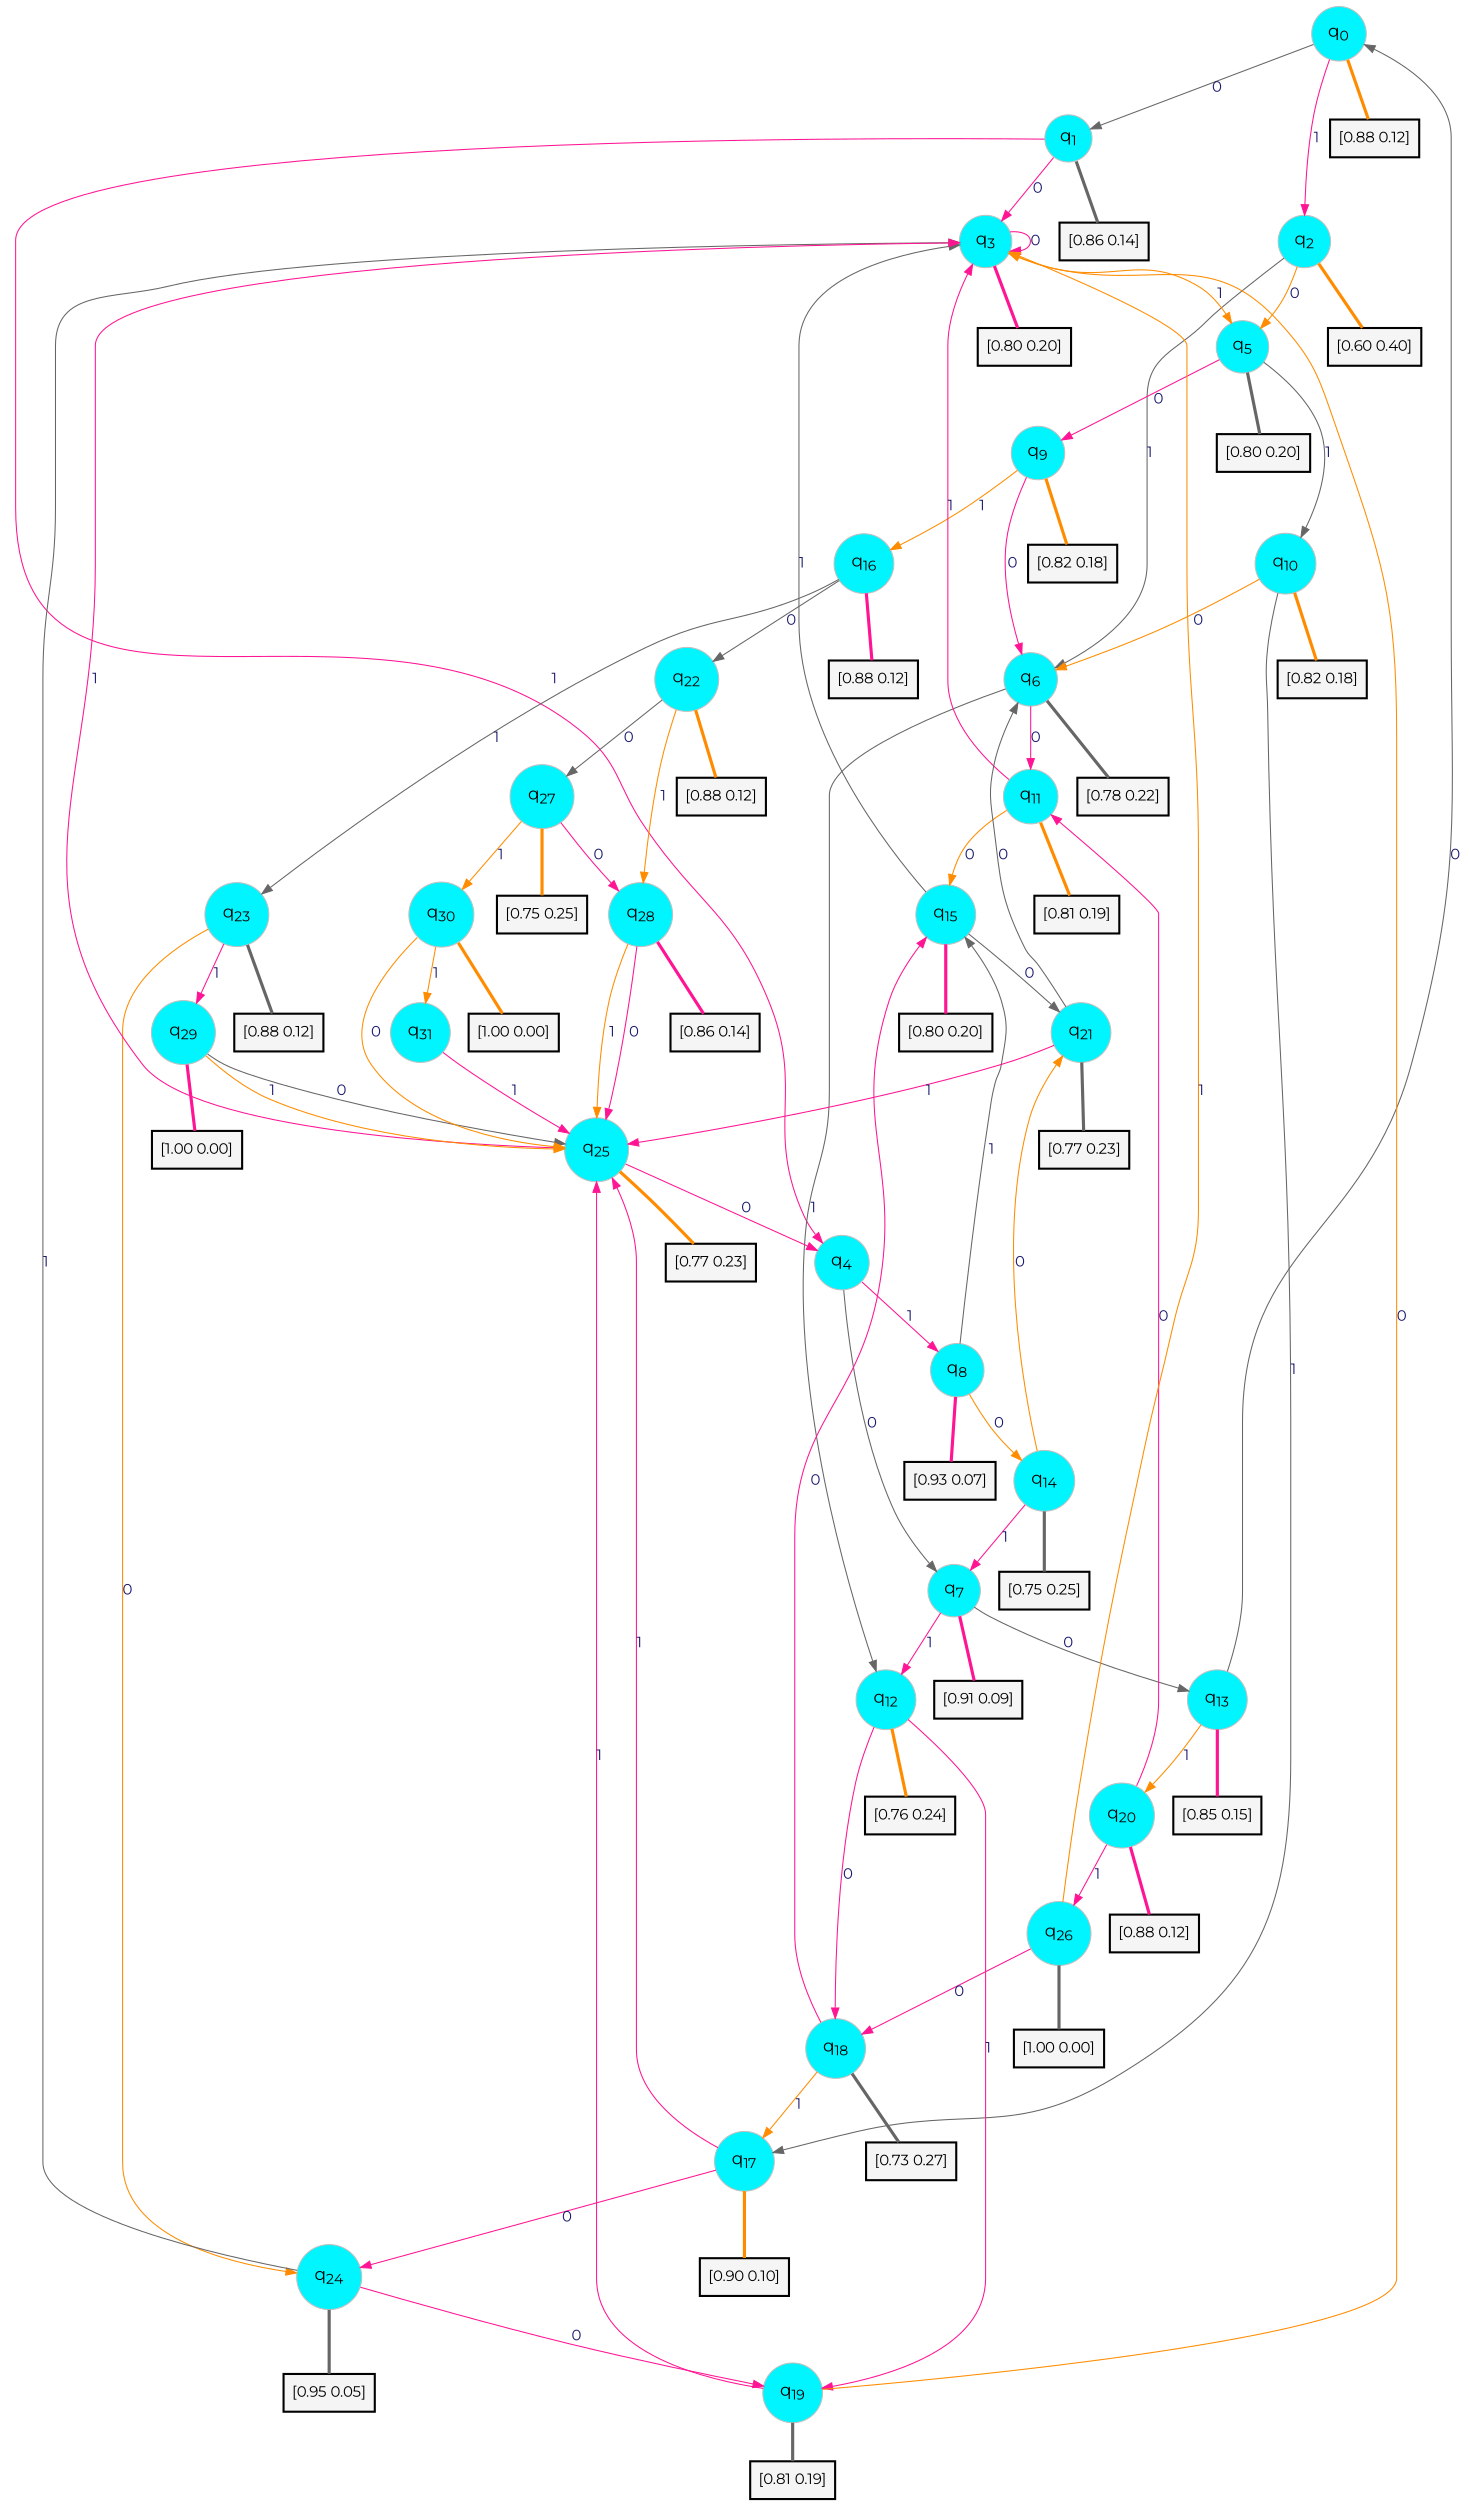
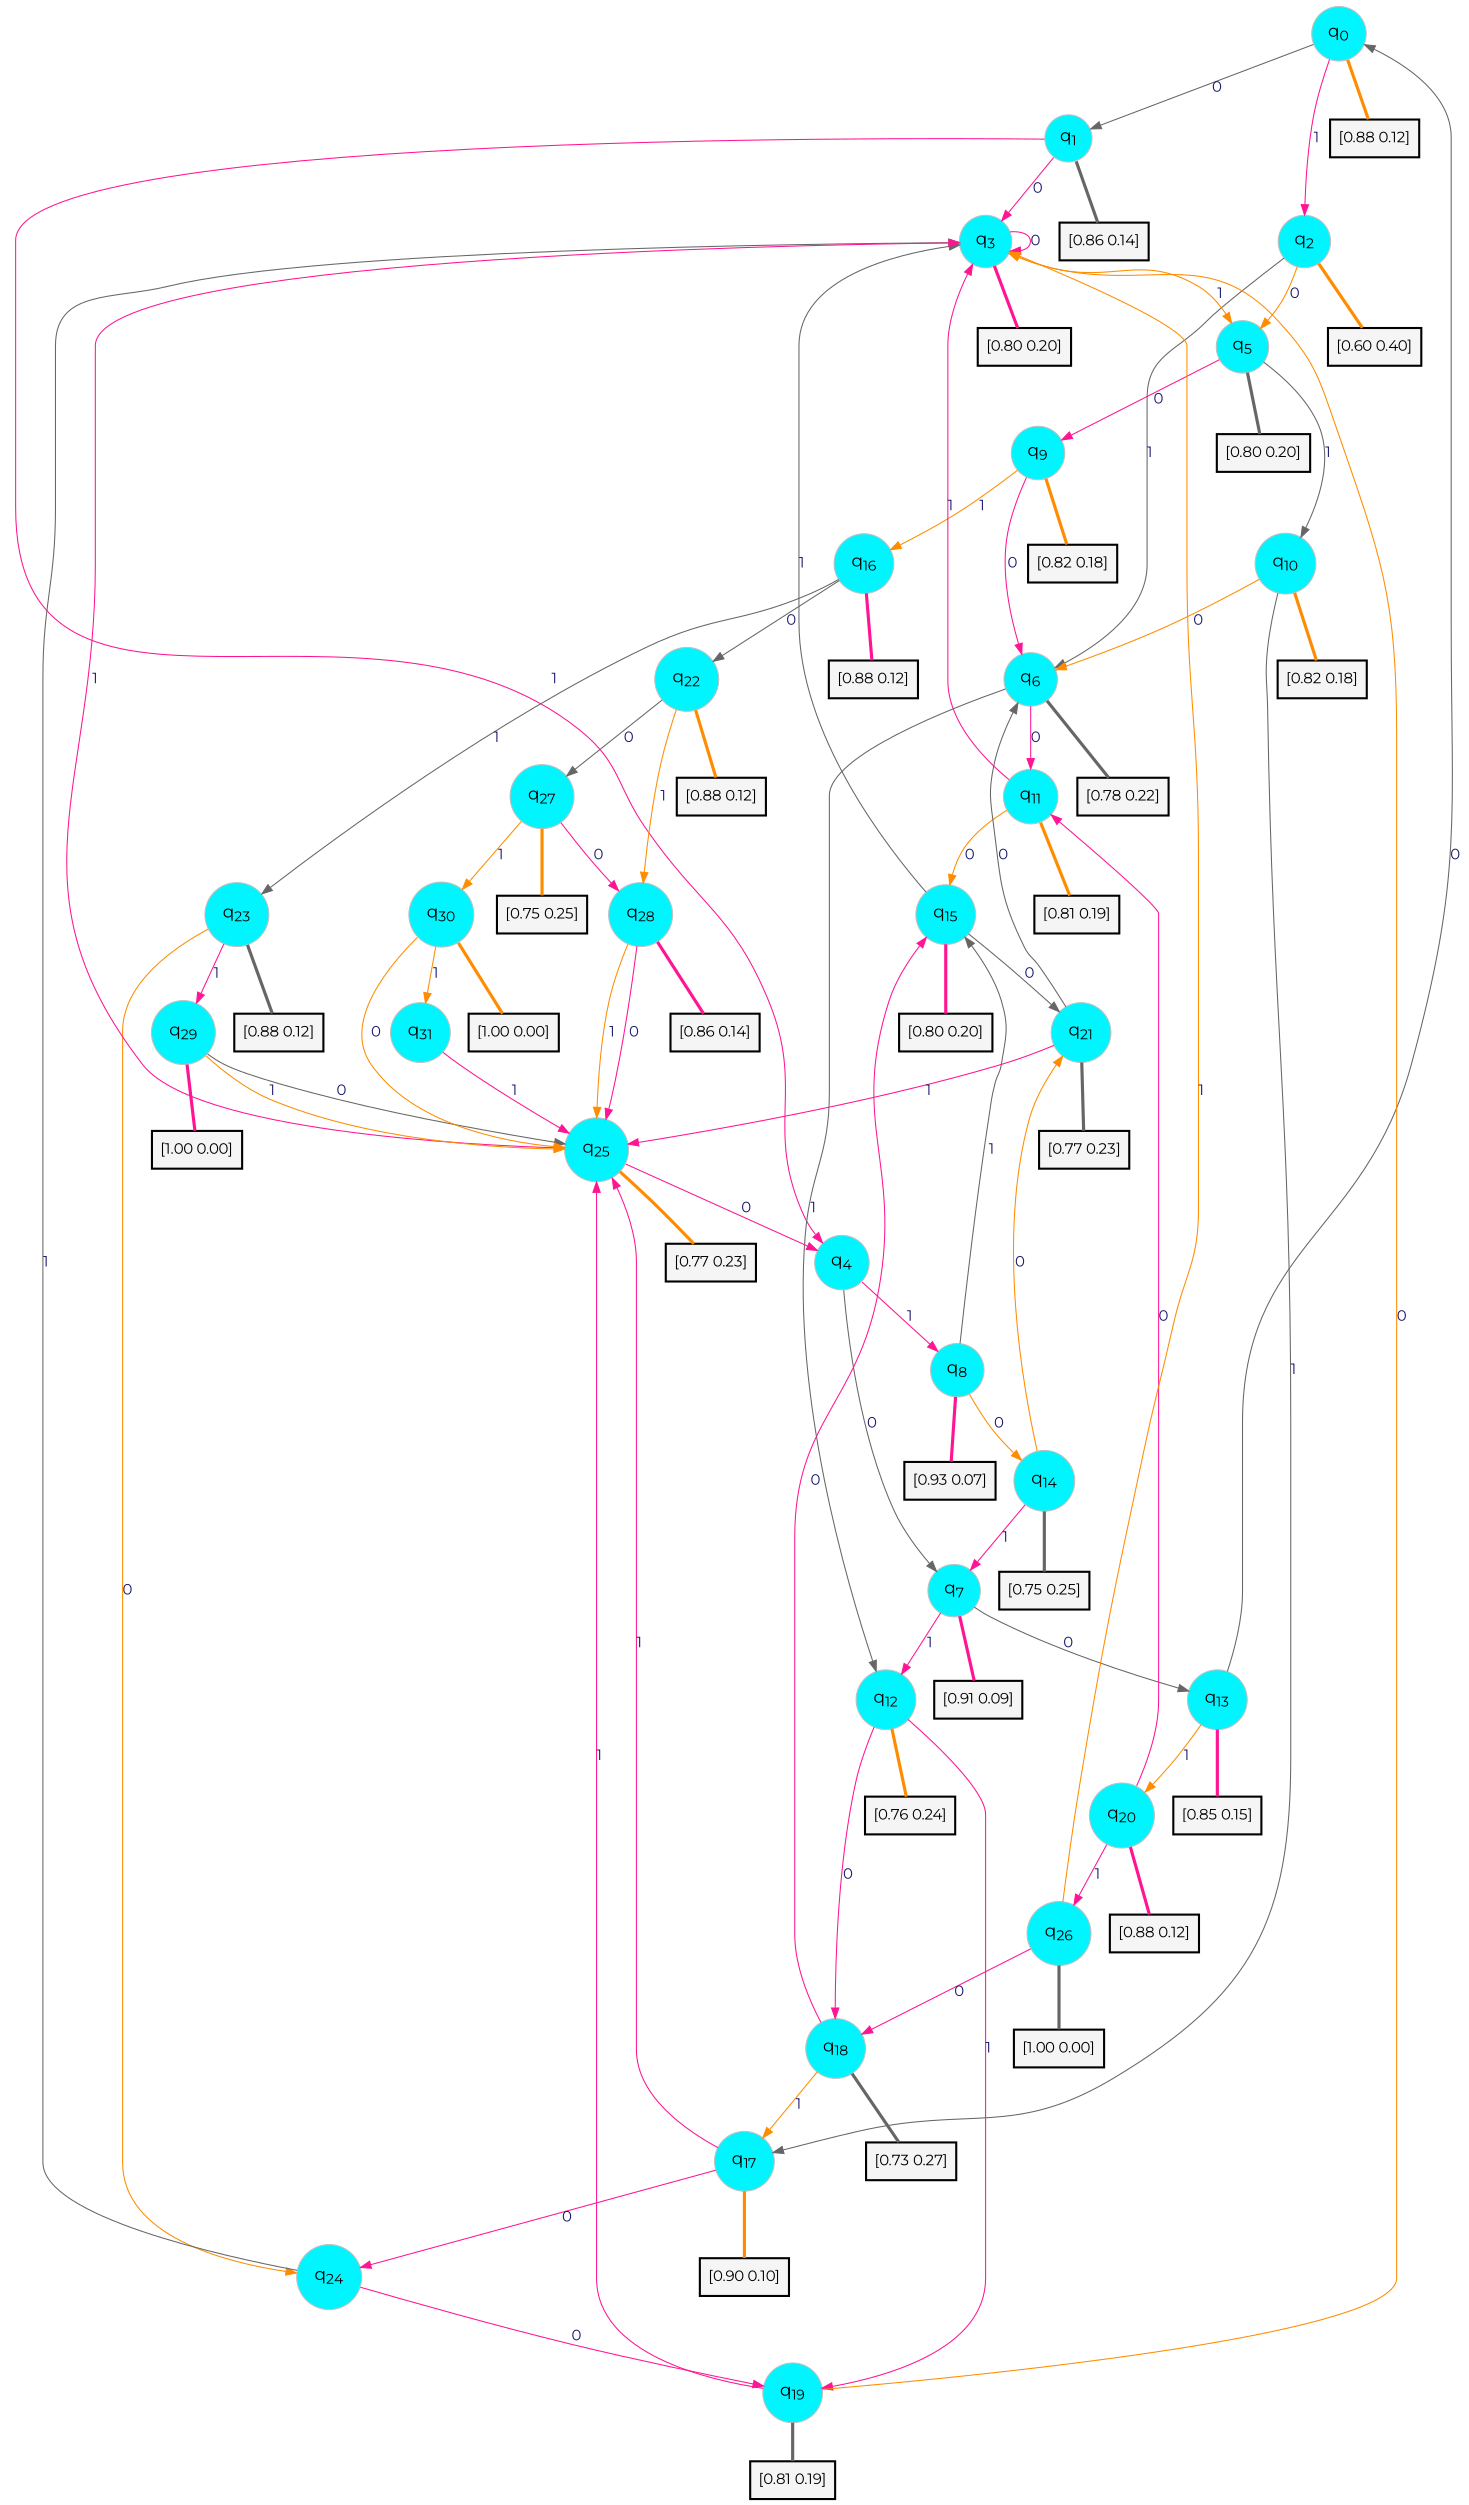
(329, 2393) -> none
